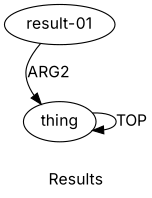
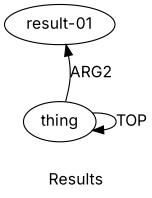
(26, 68) -> (70, 79)
